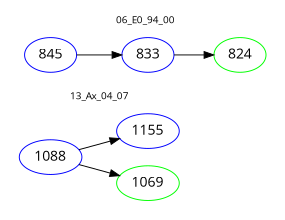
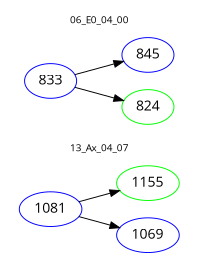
(145, 21) -> (99, 21)
(94, 55) -> (94, 69)
(148, 131) -> (148, 183)
(51, 157) -> (51, 209)
(148, 183) -> (148, 235)
